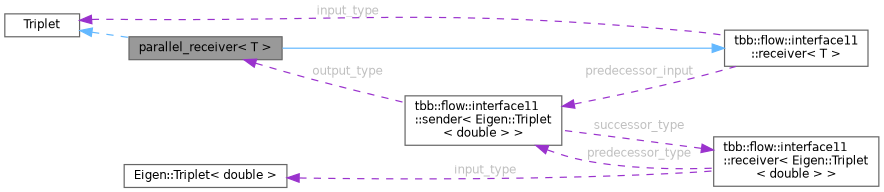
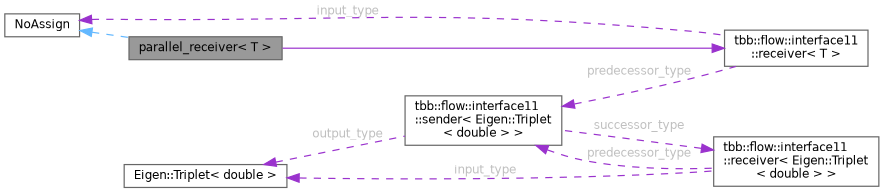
(42, 25) -> (42, 25)
(497, 48) -> (497, 48)
(638, 72) -> (638, 72)
(330, 84) -> (340, 149)
